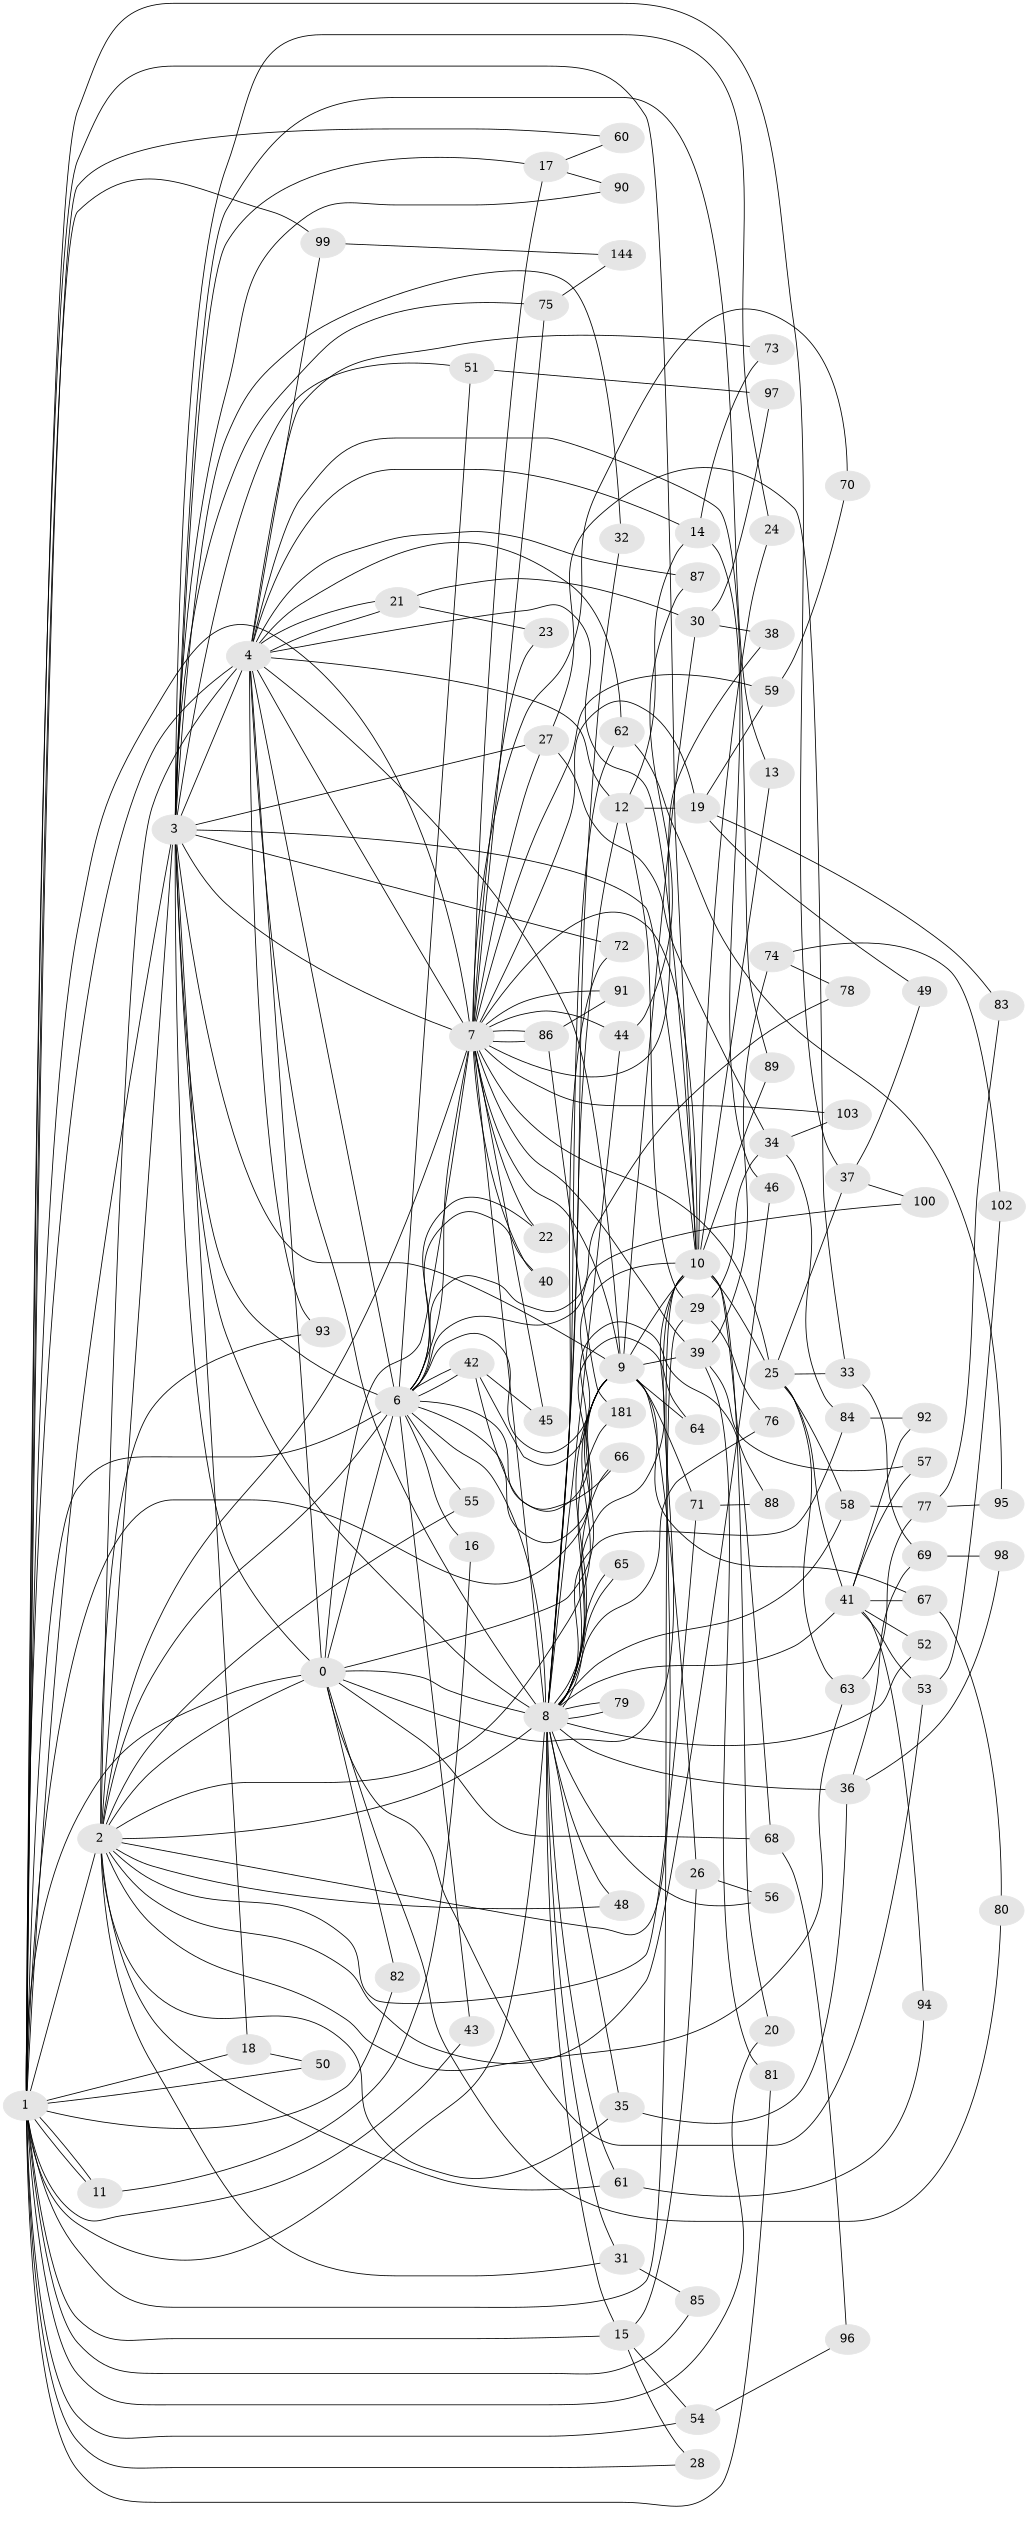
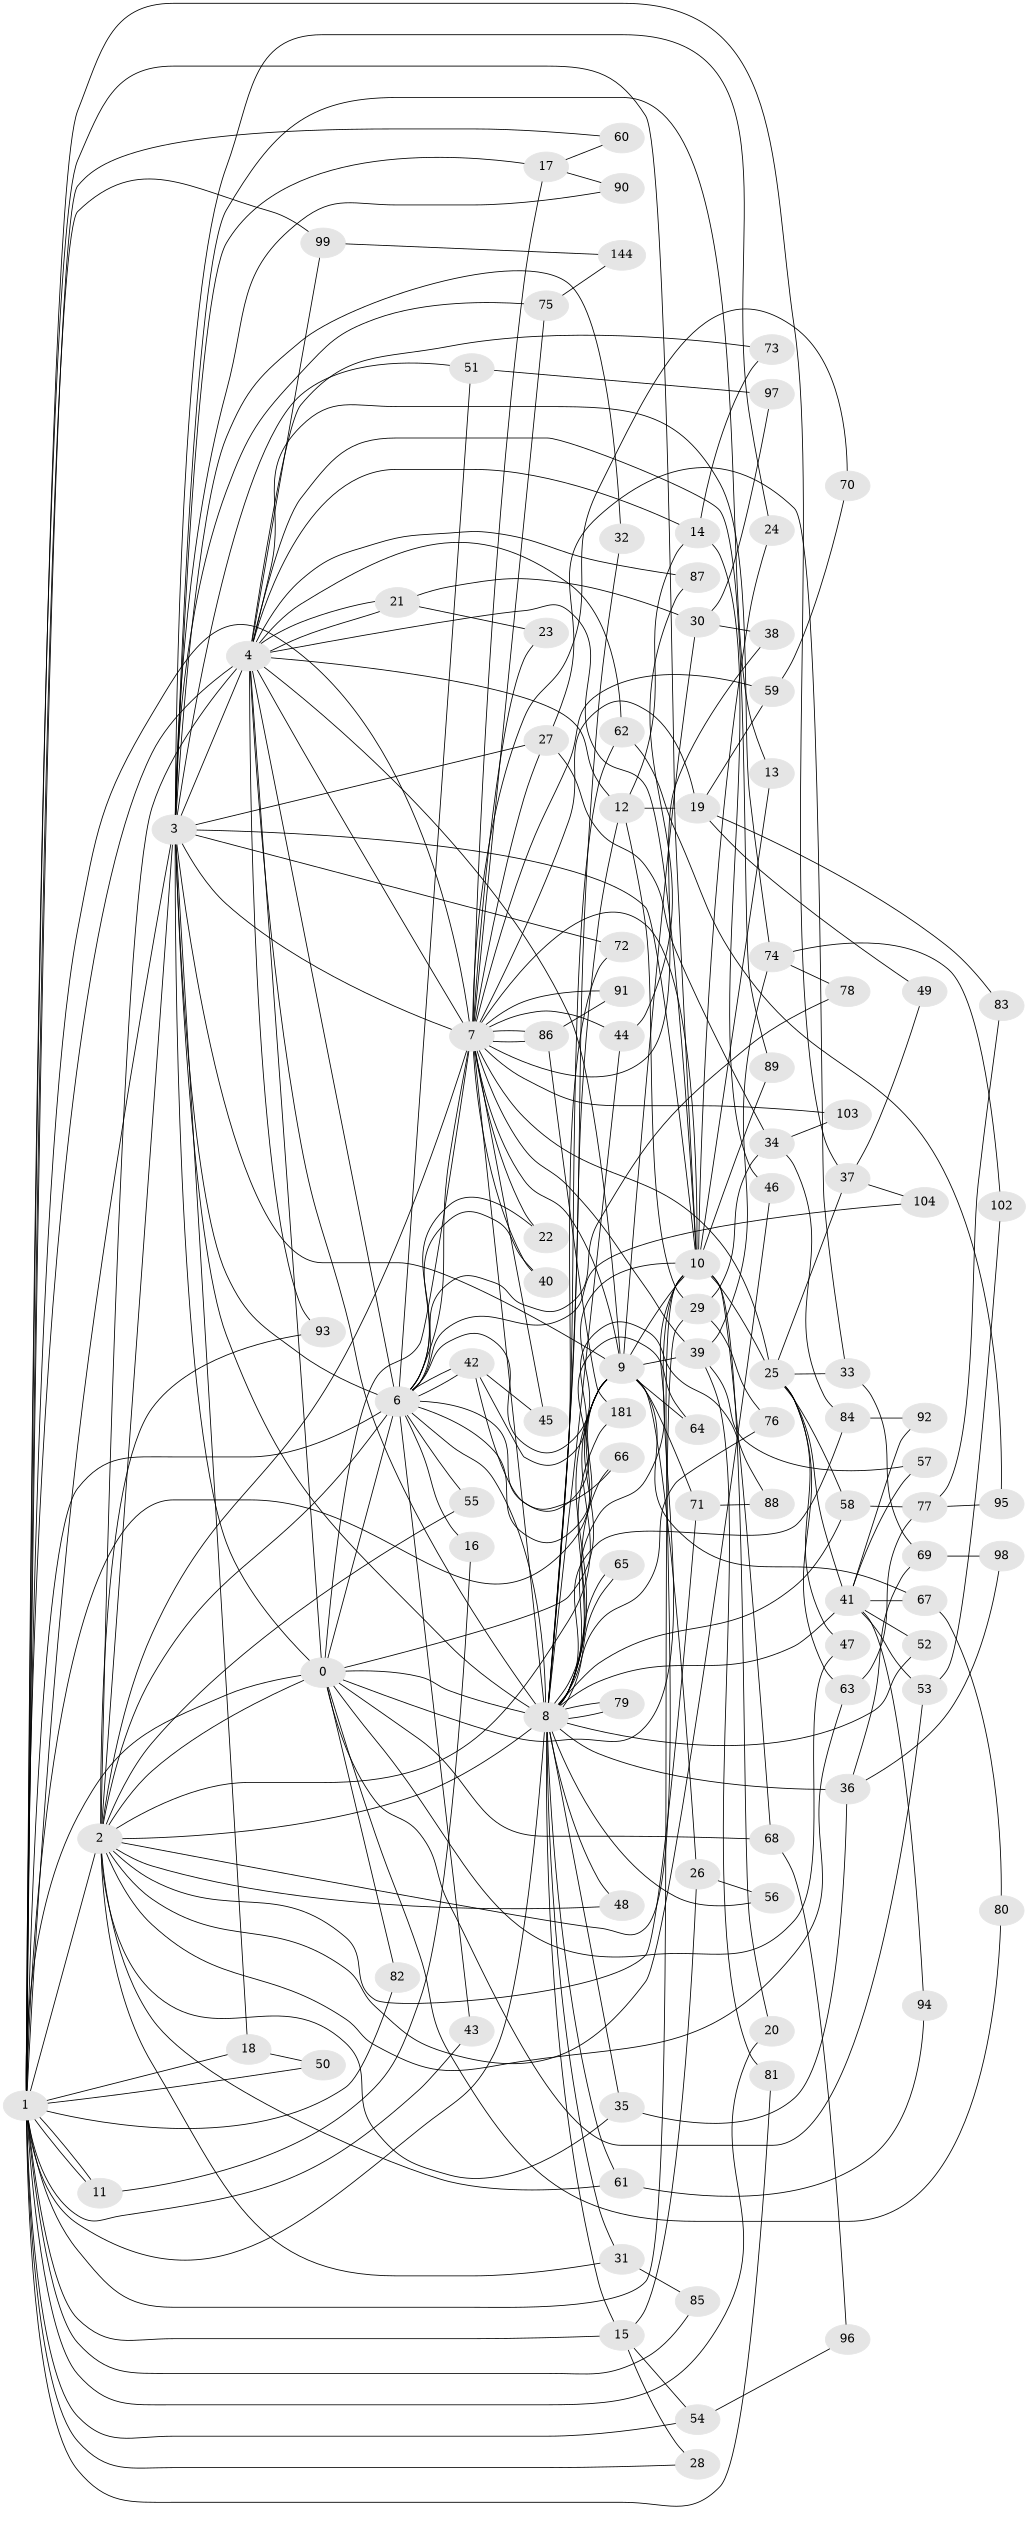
none -> (584, 407)
(925, 1202) -> (925, 1202)
none -> (848, 1645)
